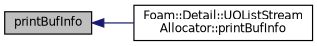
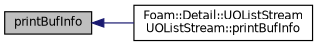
(223, 23) -> (223, 23)
